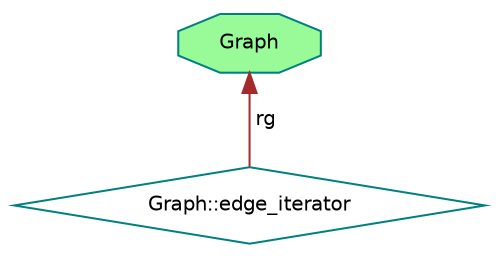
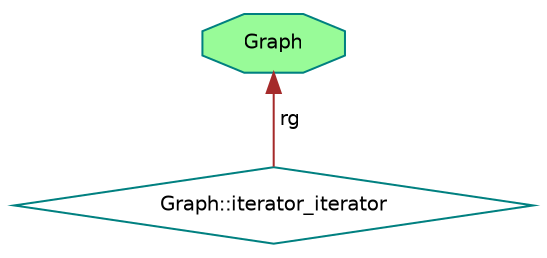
(250, 205) -> (274, 205)
